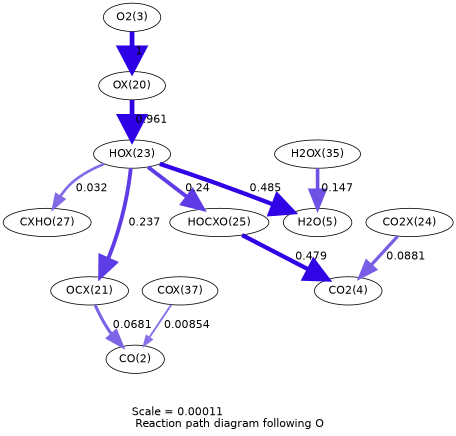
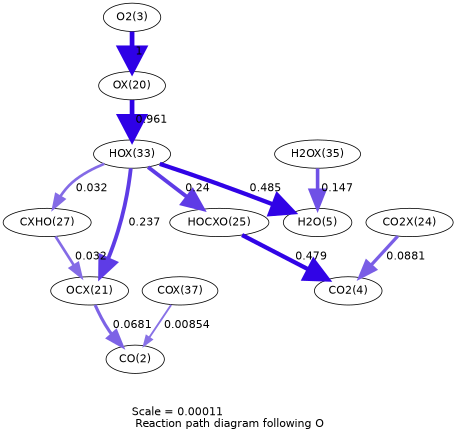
(132, 154) -> (132, 154)
none -> (65, 251)
